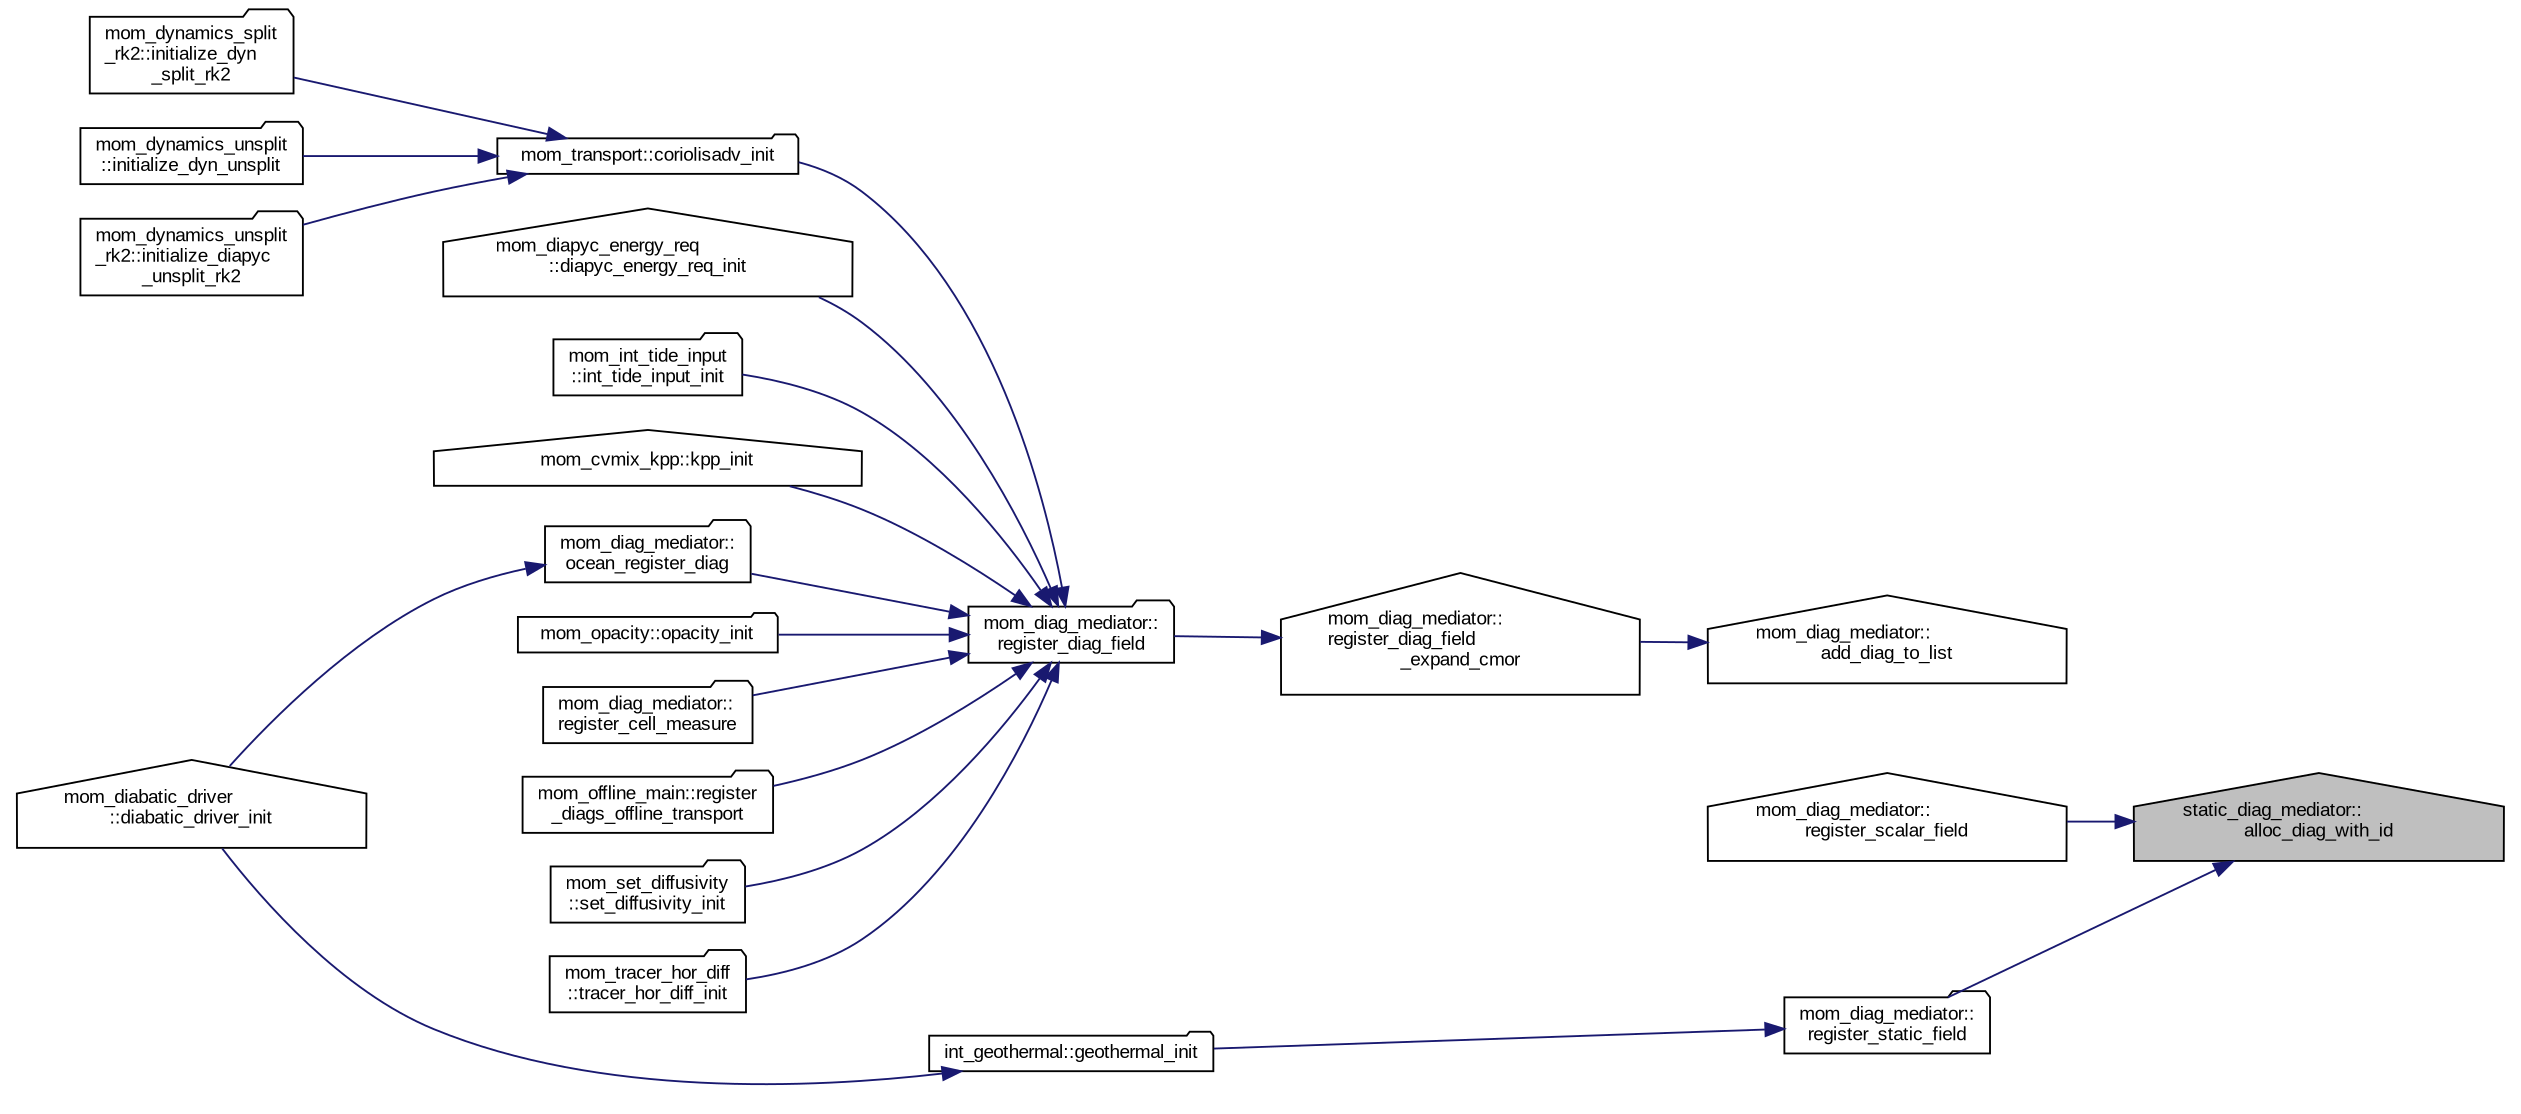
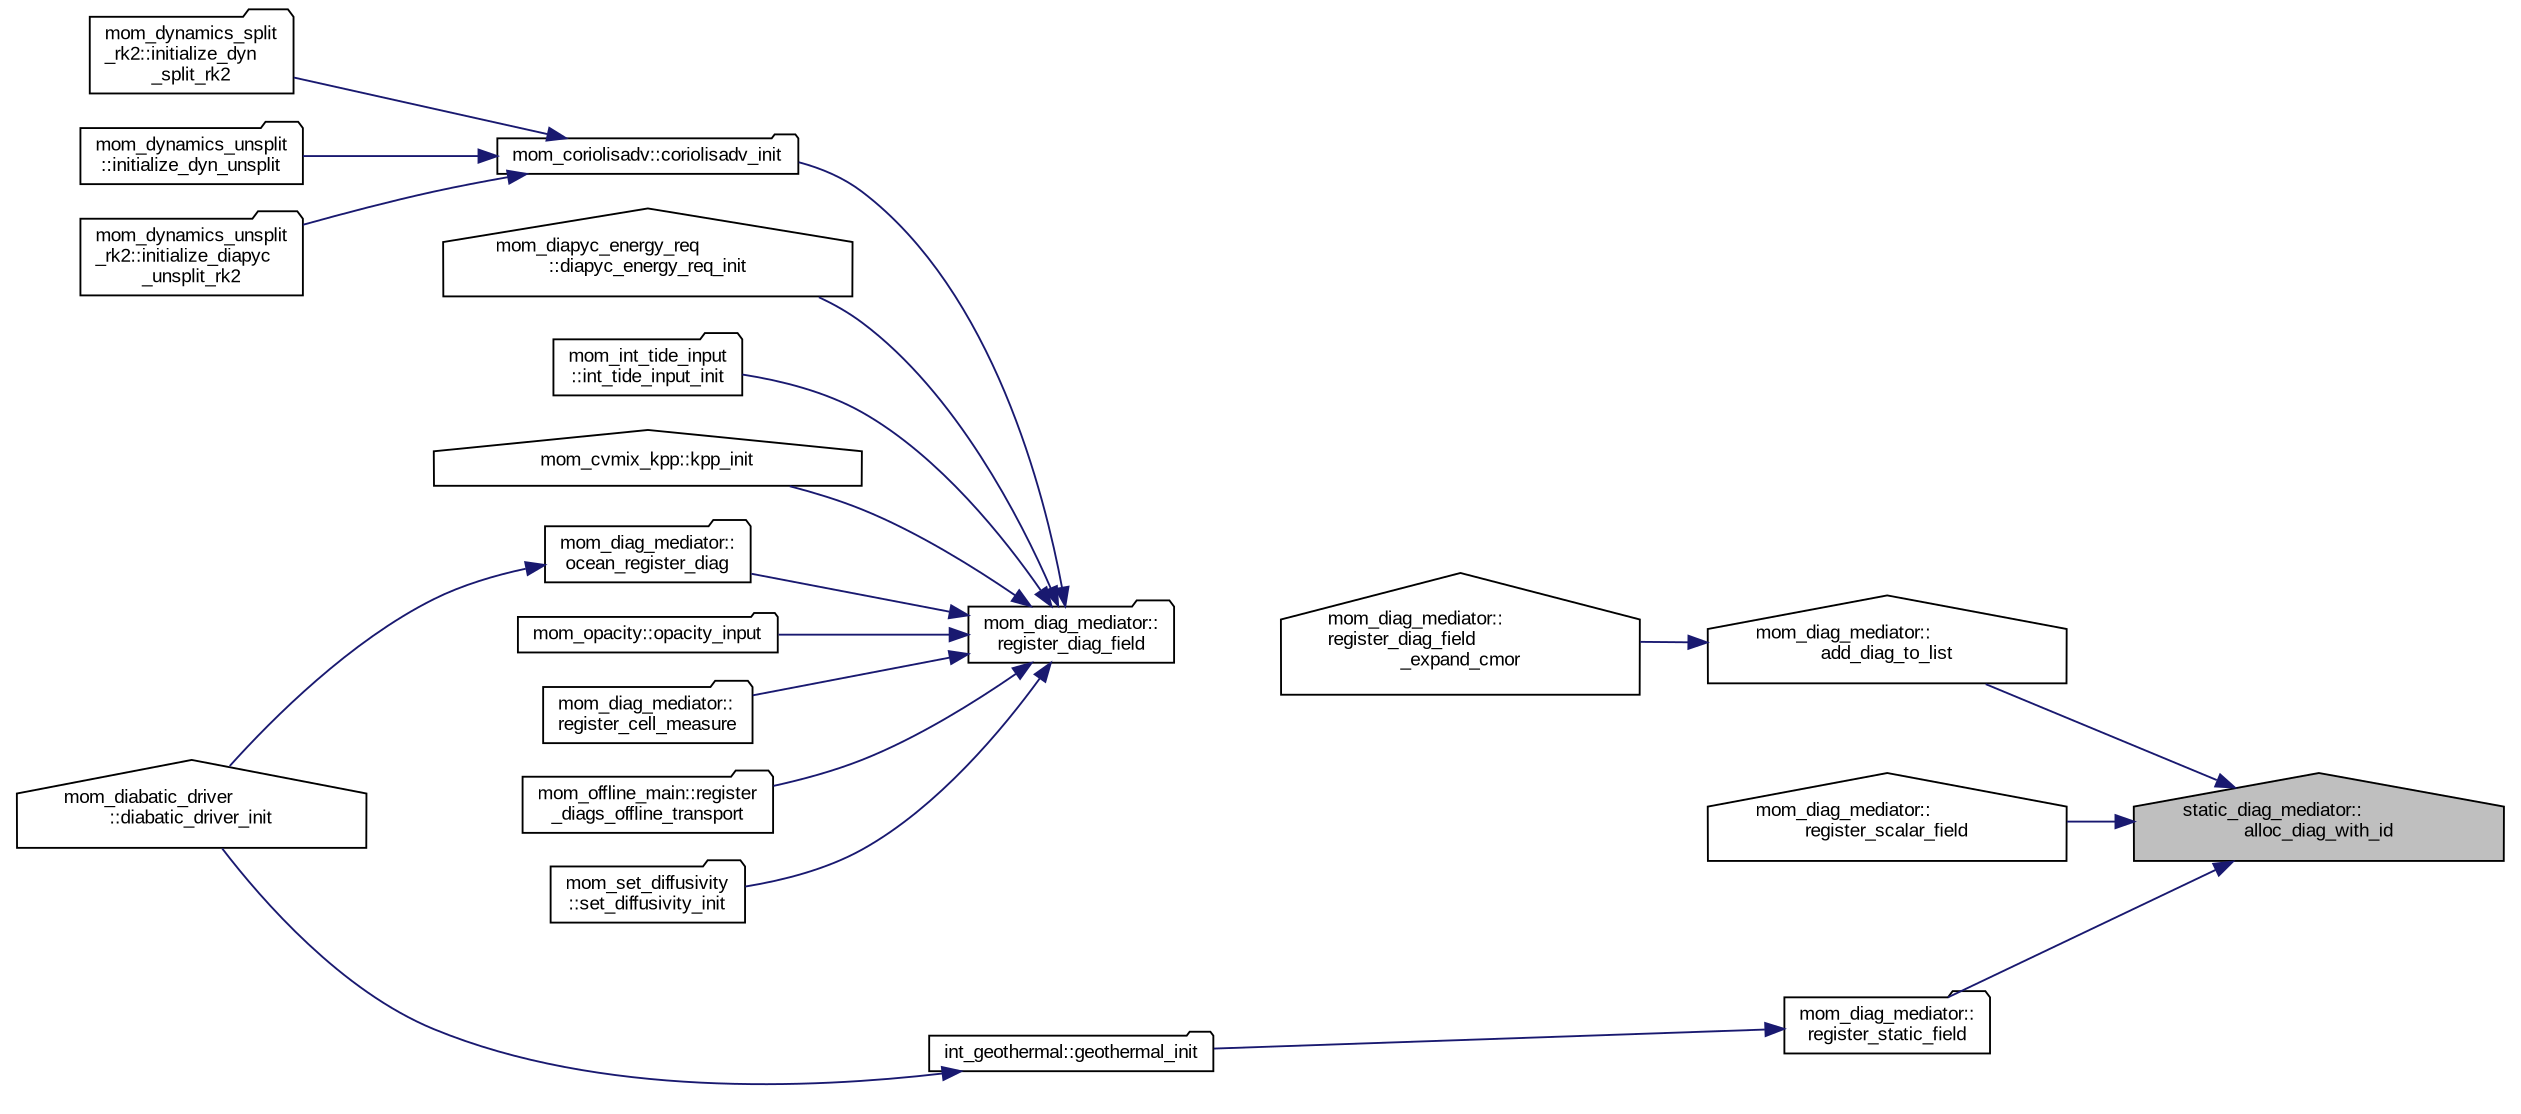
(648, 156) -> (648, 156)
(648, 635) -> (648, 635)
(1218, 637) -> none
none -> (2101, 732)
(648, 984) -> none
